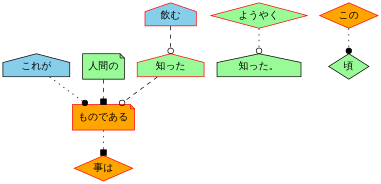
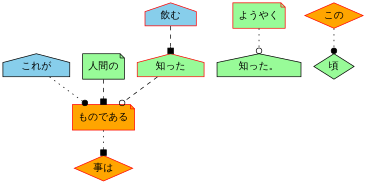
(259, 16) -> (259, 16)
(171, 37) -> (171, 36)
